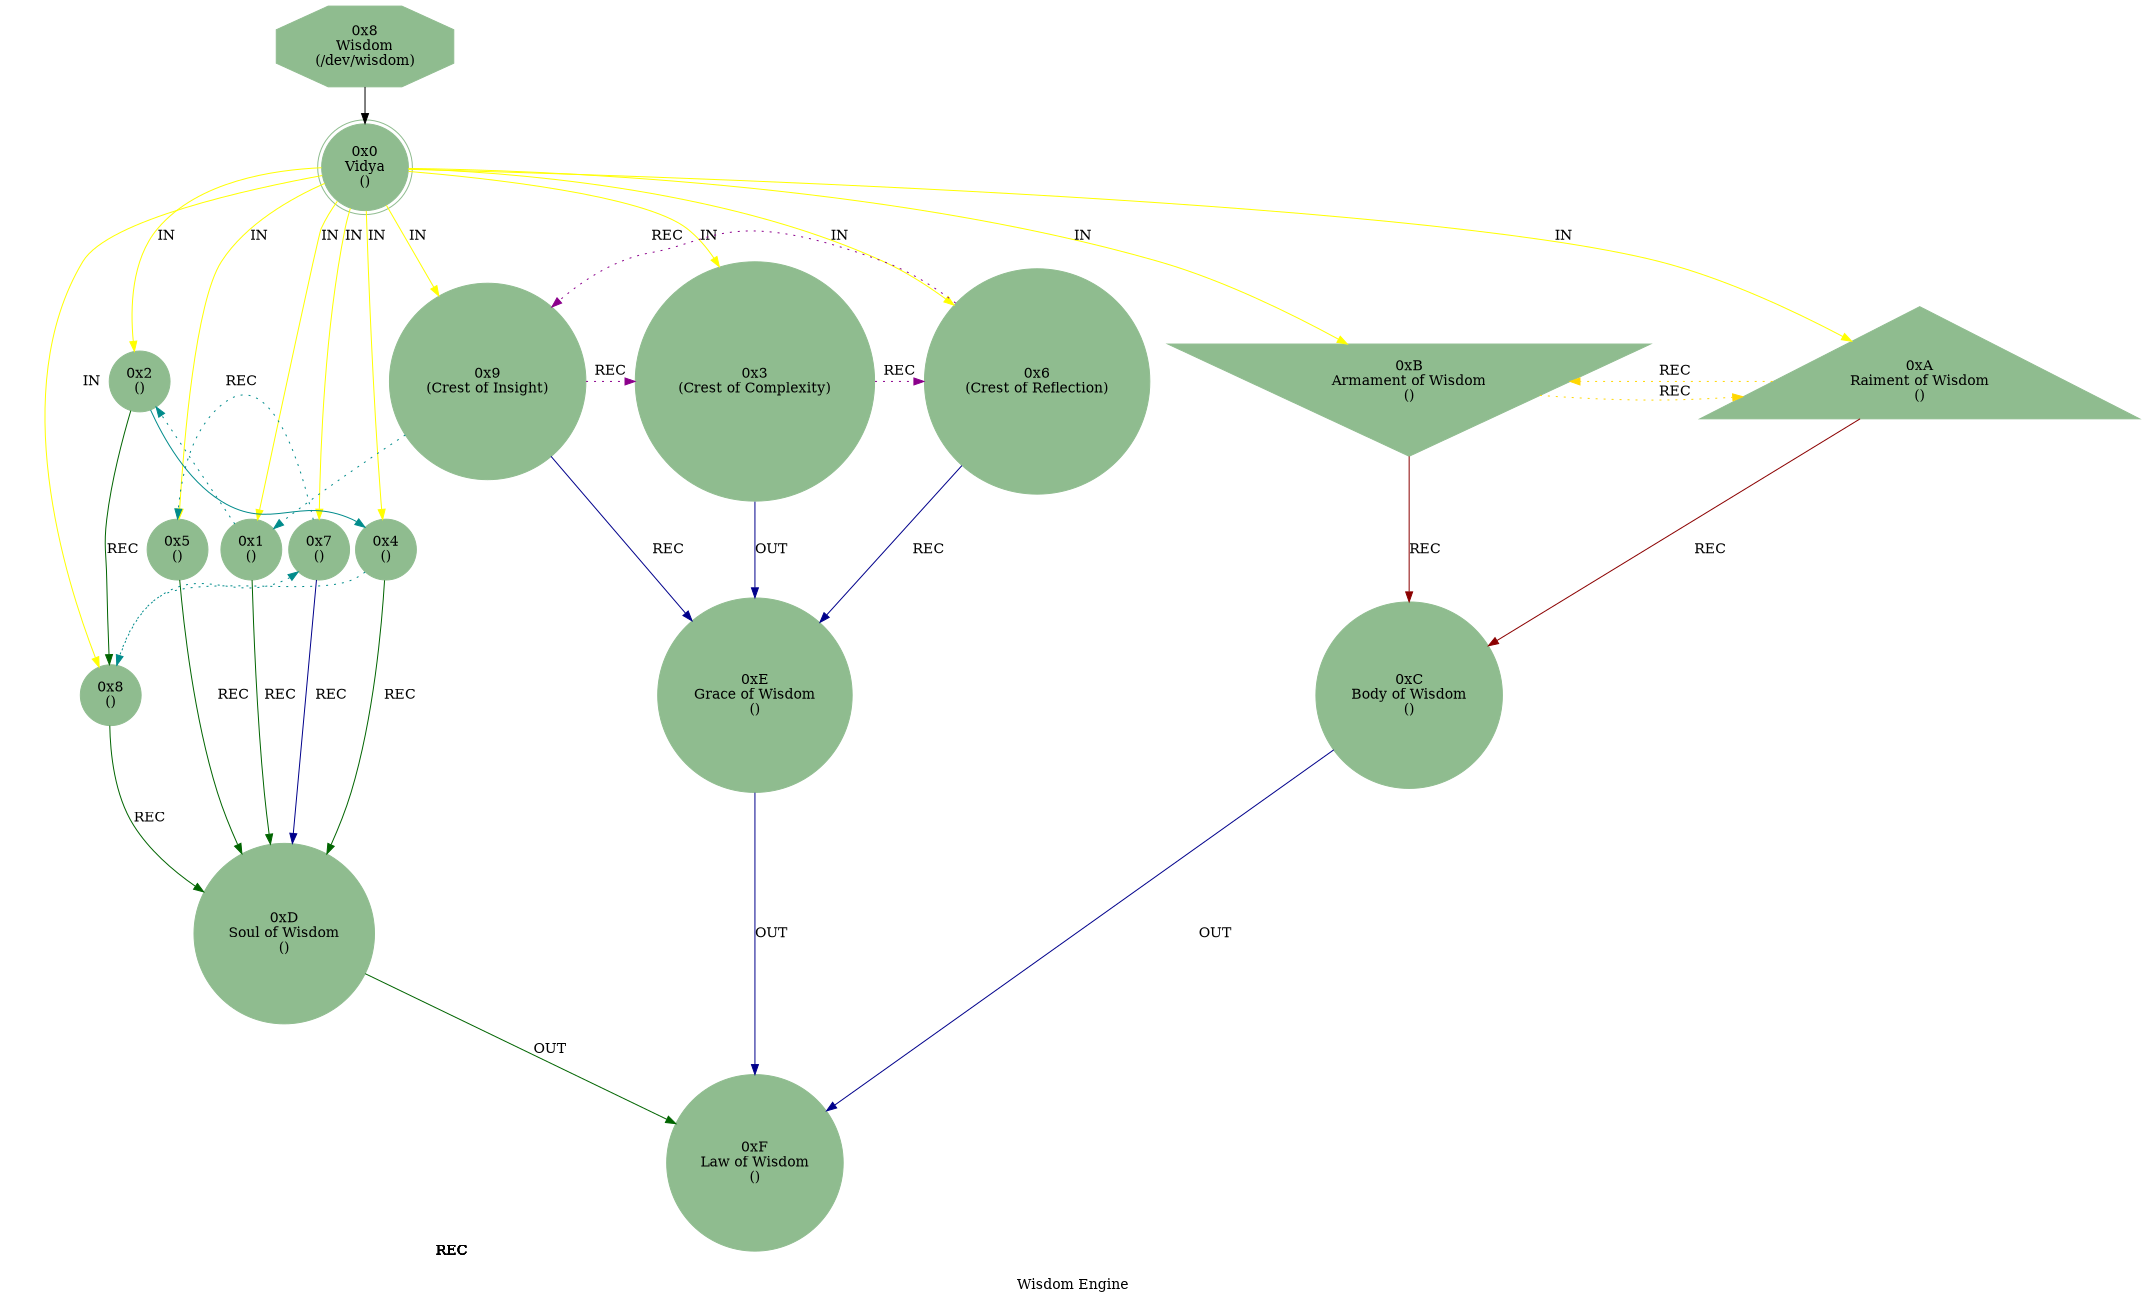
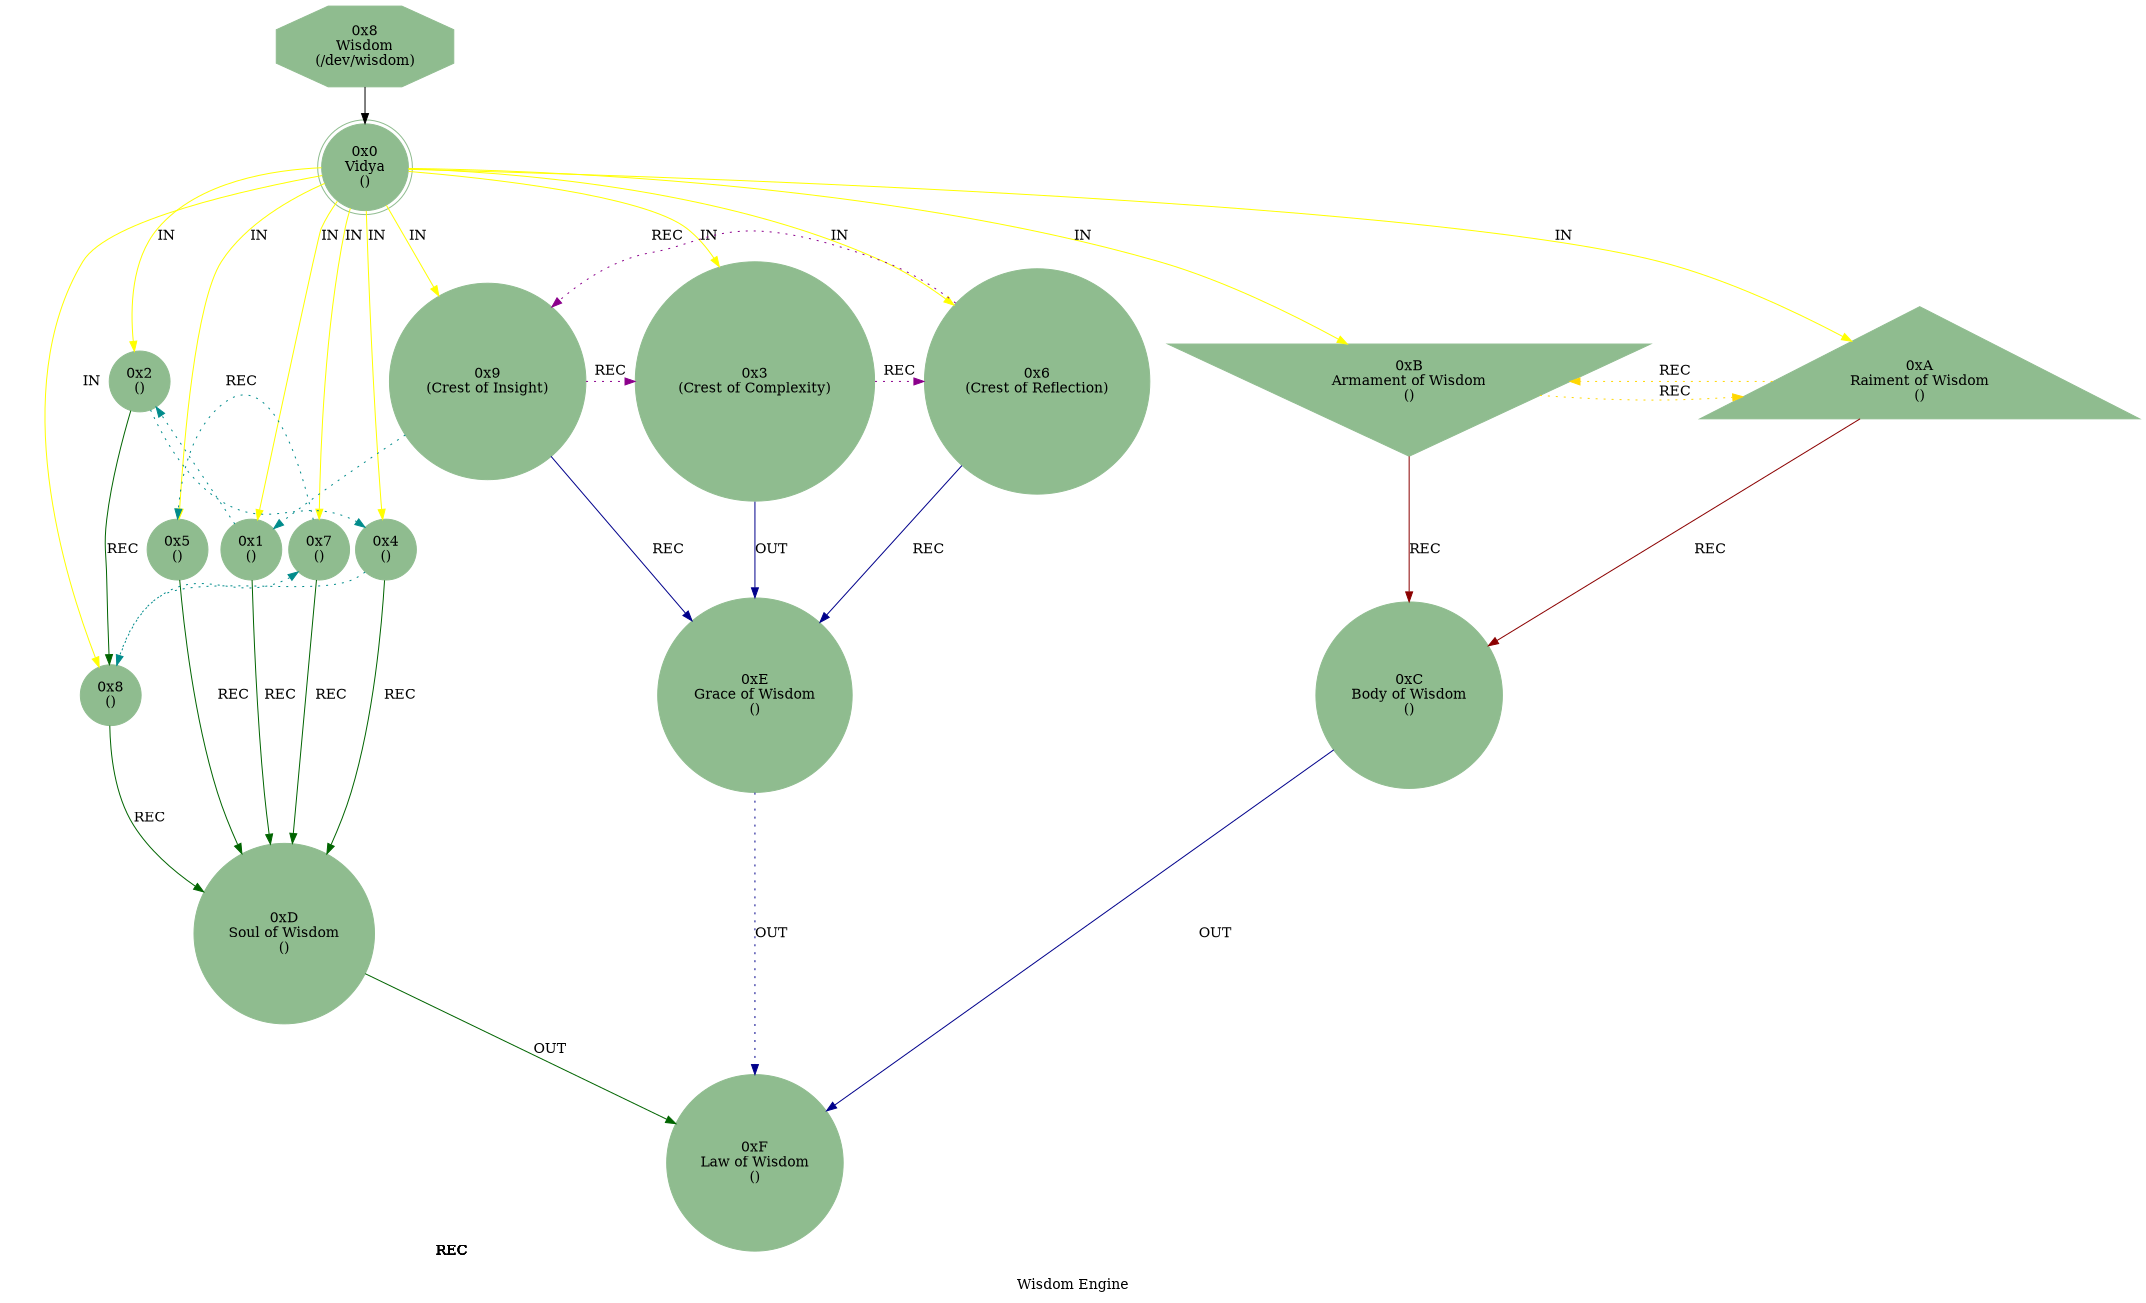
(231, 506) -> (231, 506)
(305, 707) -> (305, 707)
(755, 929) -> (755, 929)
